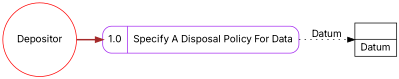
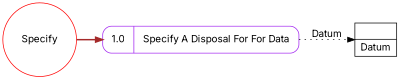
(213, 39) -> (216, 39)
(40, 40) -> (40, 40)
